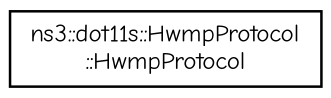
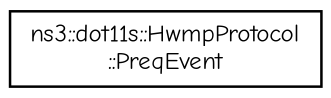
(166, 49) -> (166, 49)
